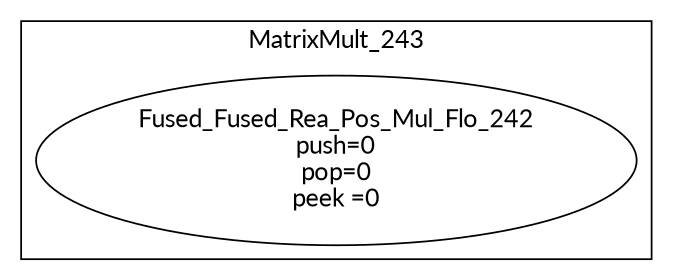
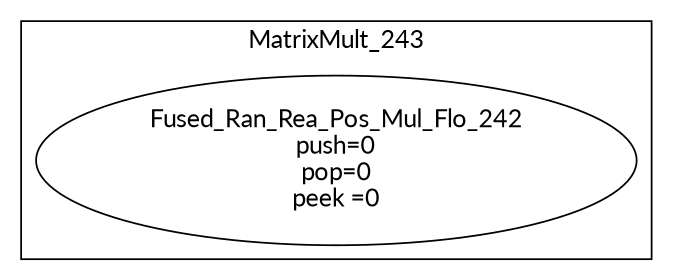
(336, 160) -> (336, 160)
